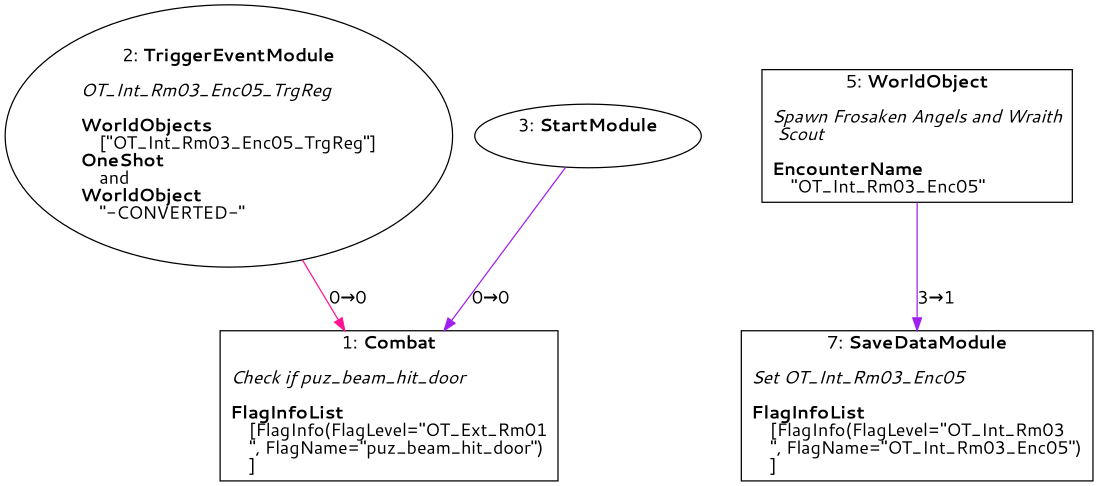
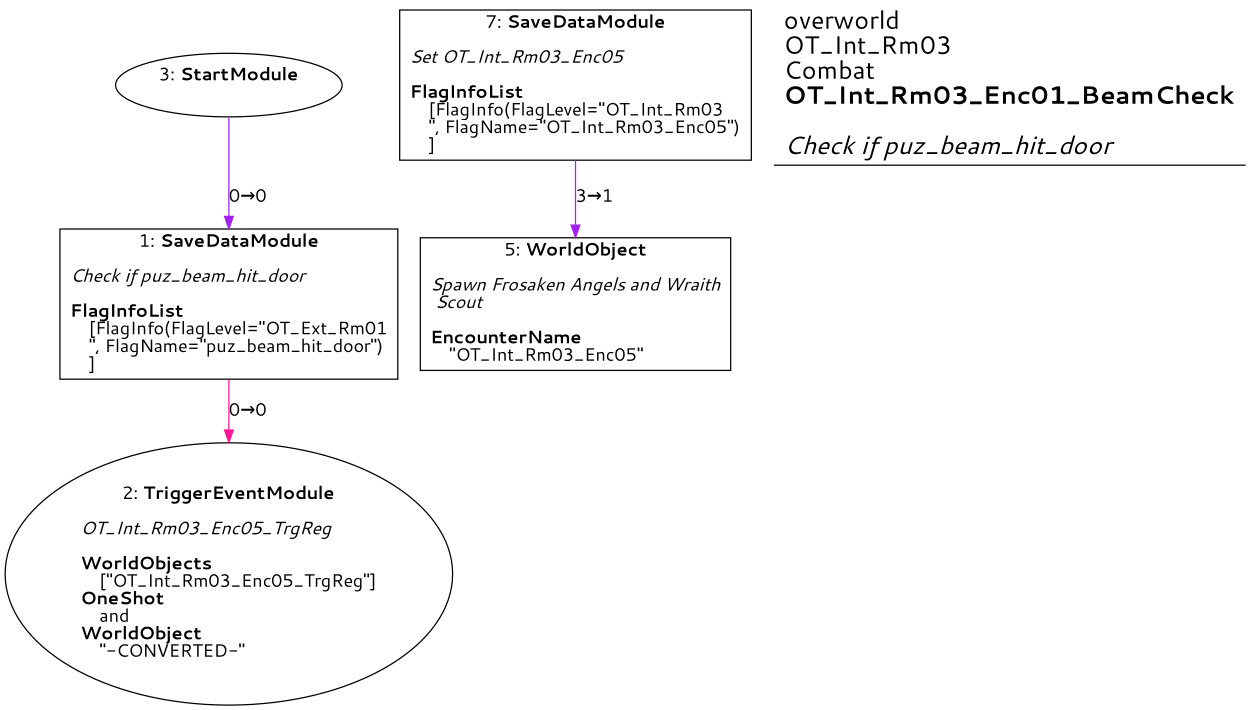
none -> (1010, 85)
(917, 260) -> (576, 192)
(320, 290) -> (229, 405)
(400, 343) -> (240, 242)
